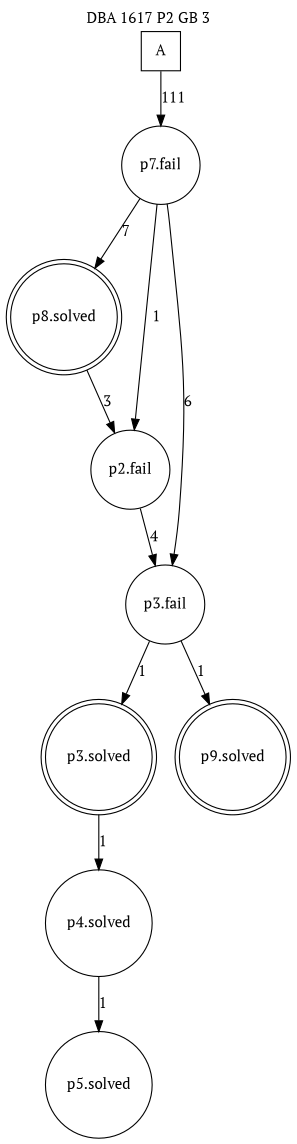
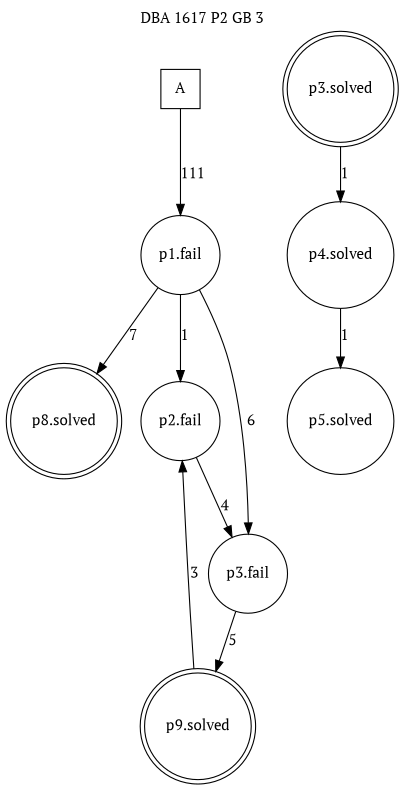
(161, 165) -> (180, 255)
(98, 396) -> (188, 570)
(138, 667) -> none
(201, 672) -> (233, 641)
